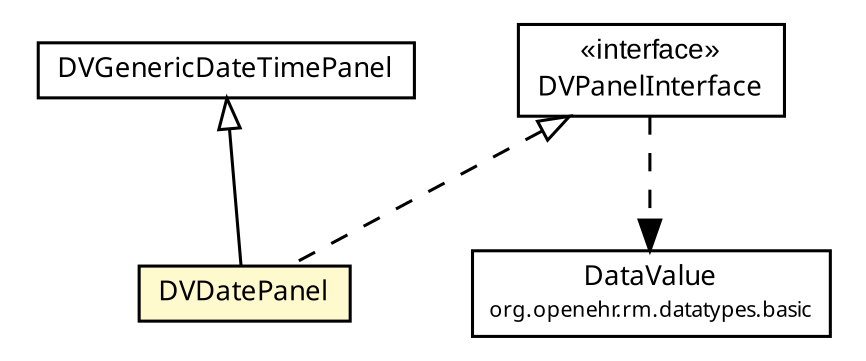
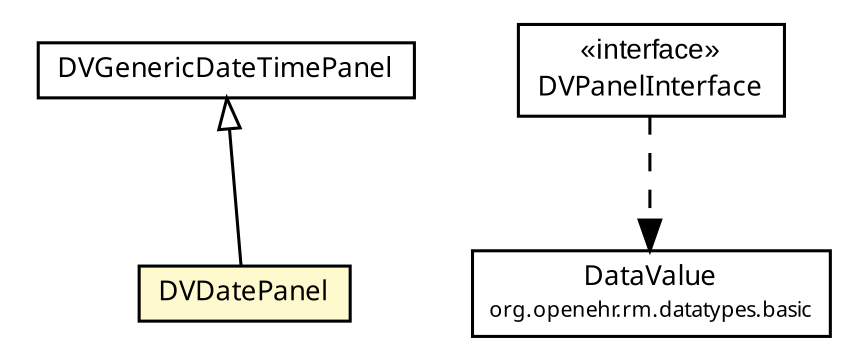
(415, 199) -> none
